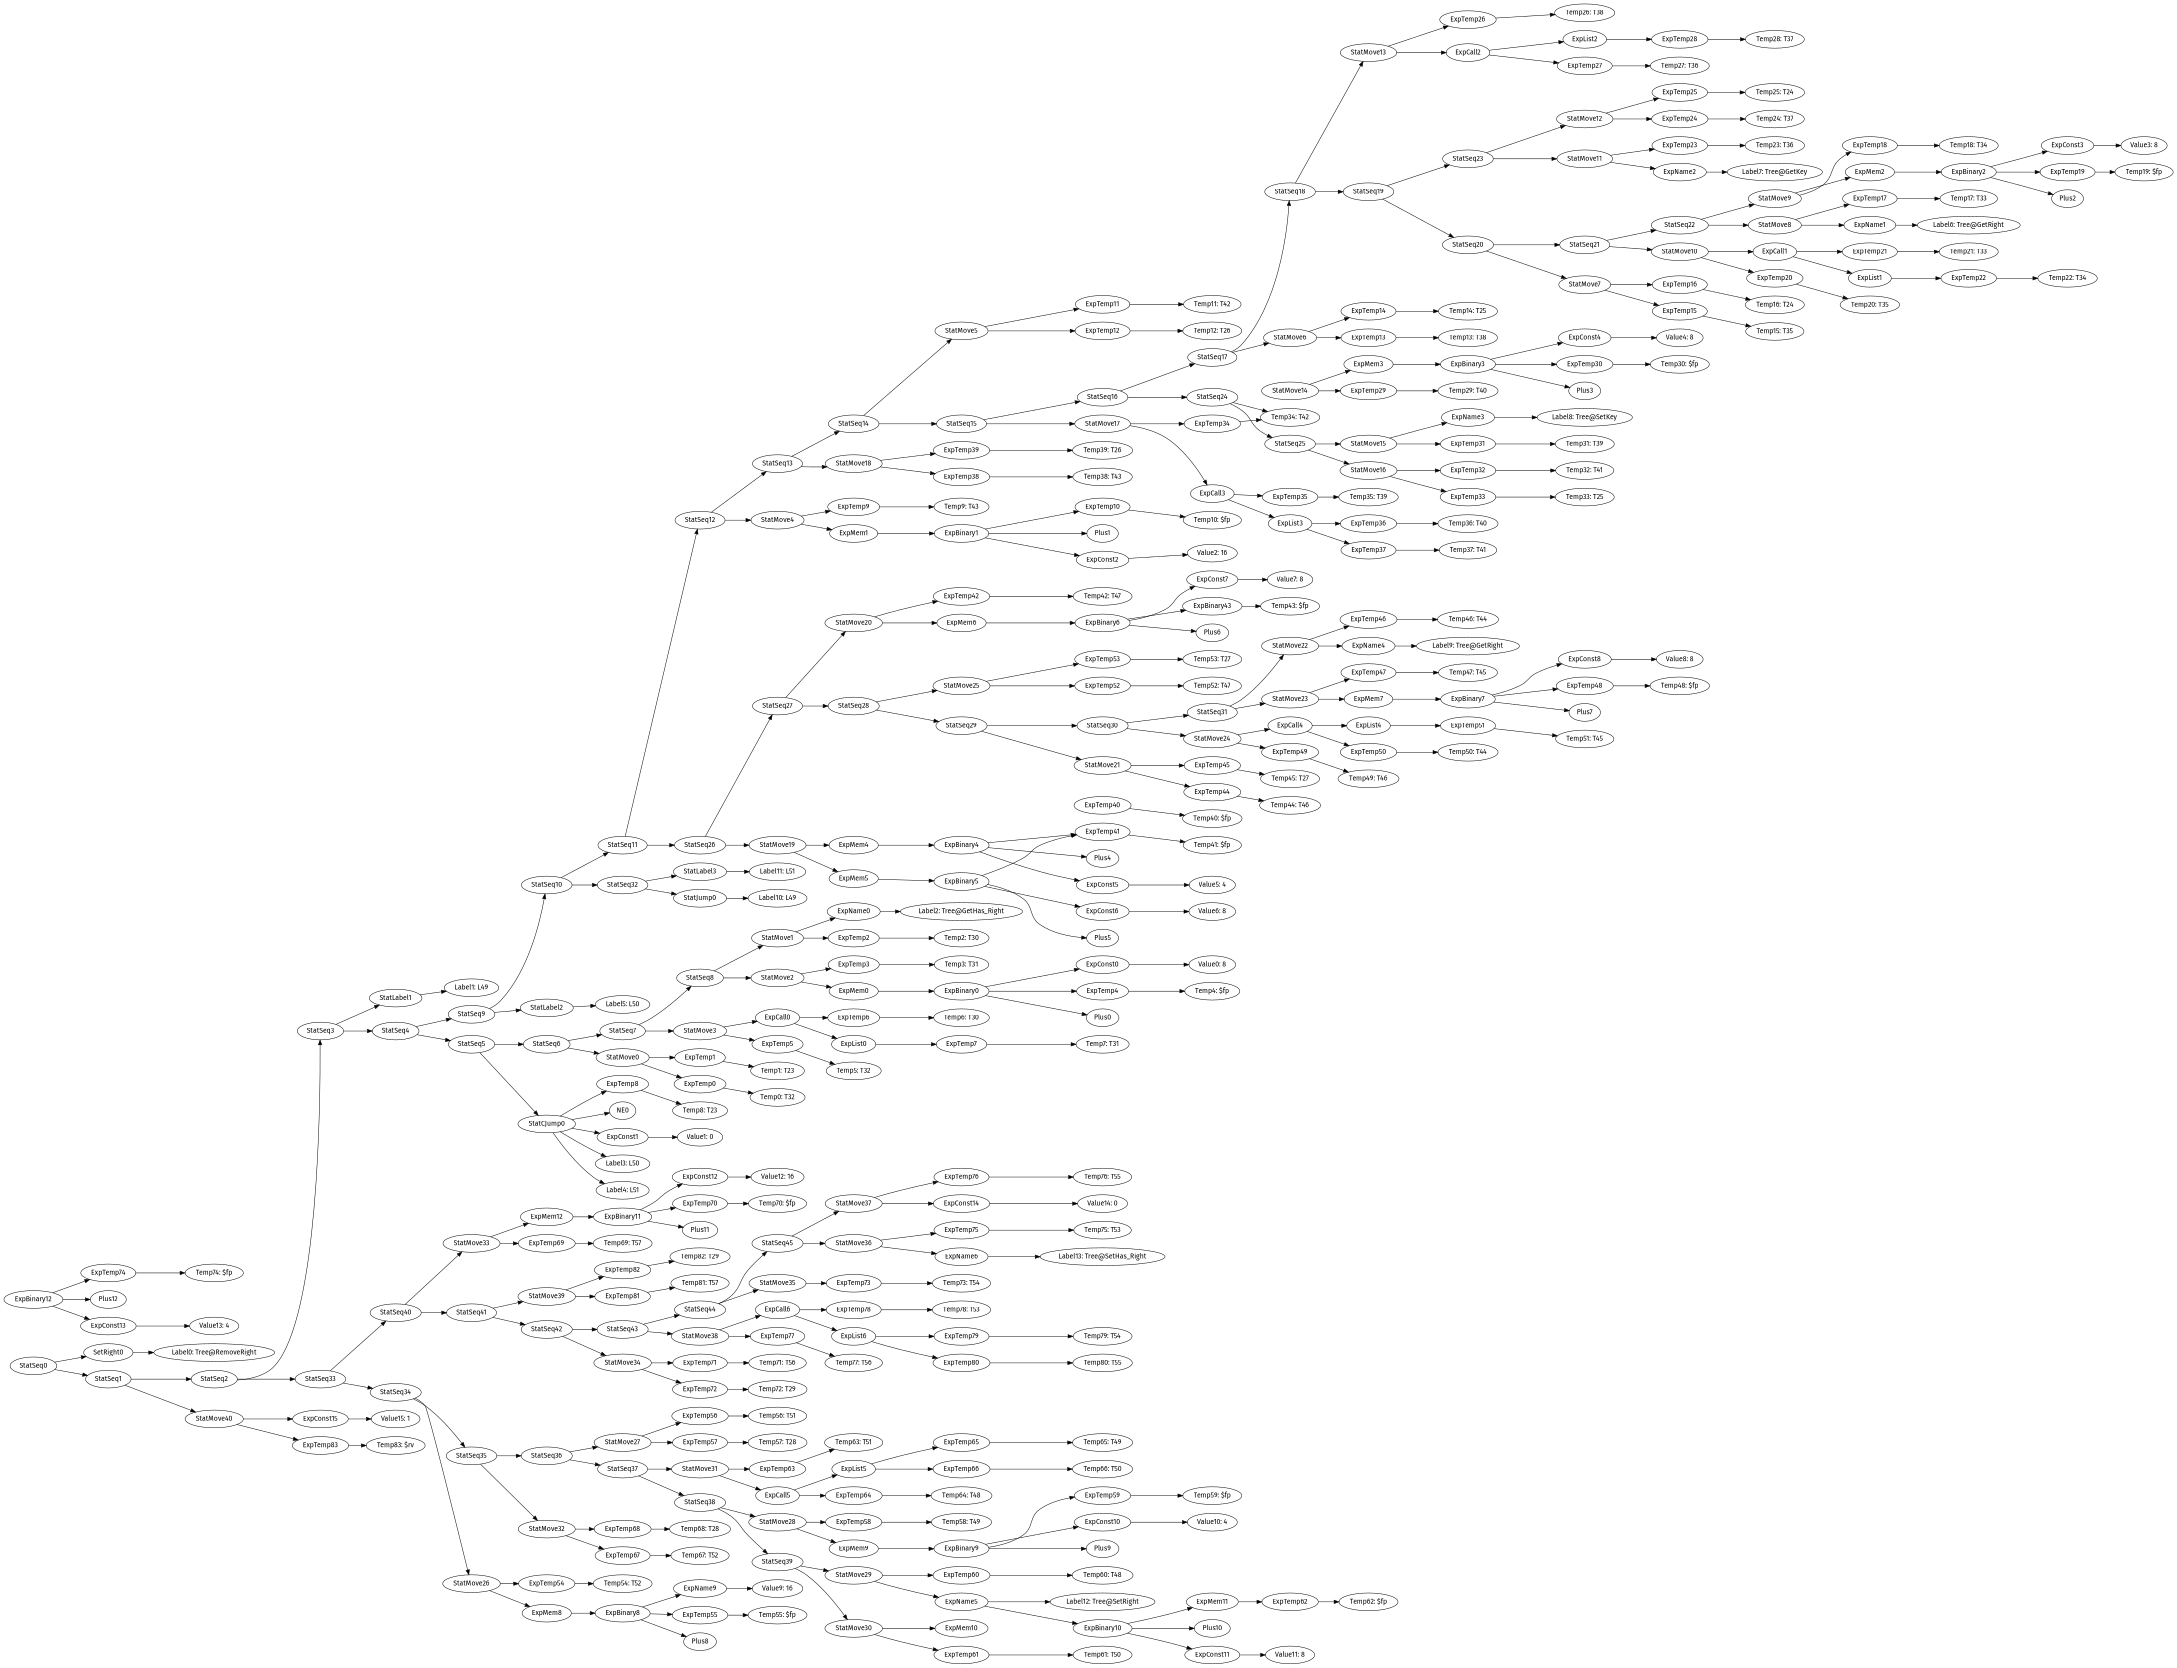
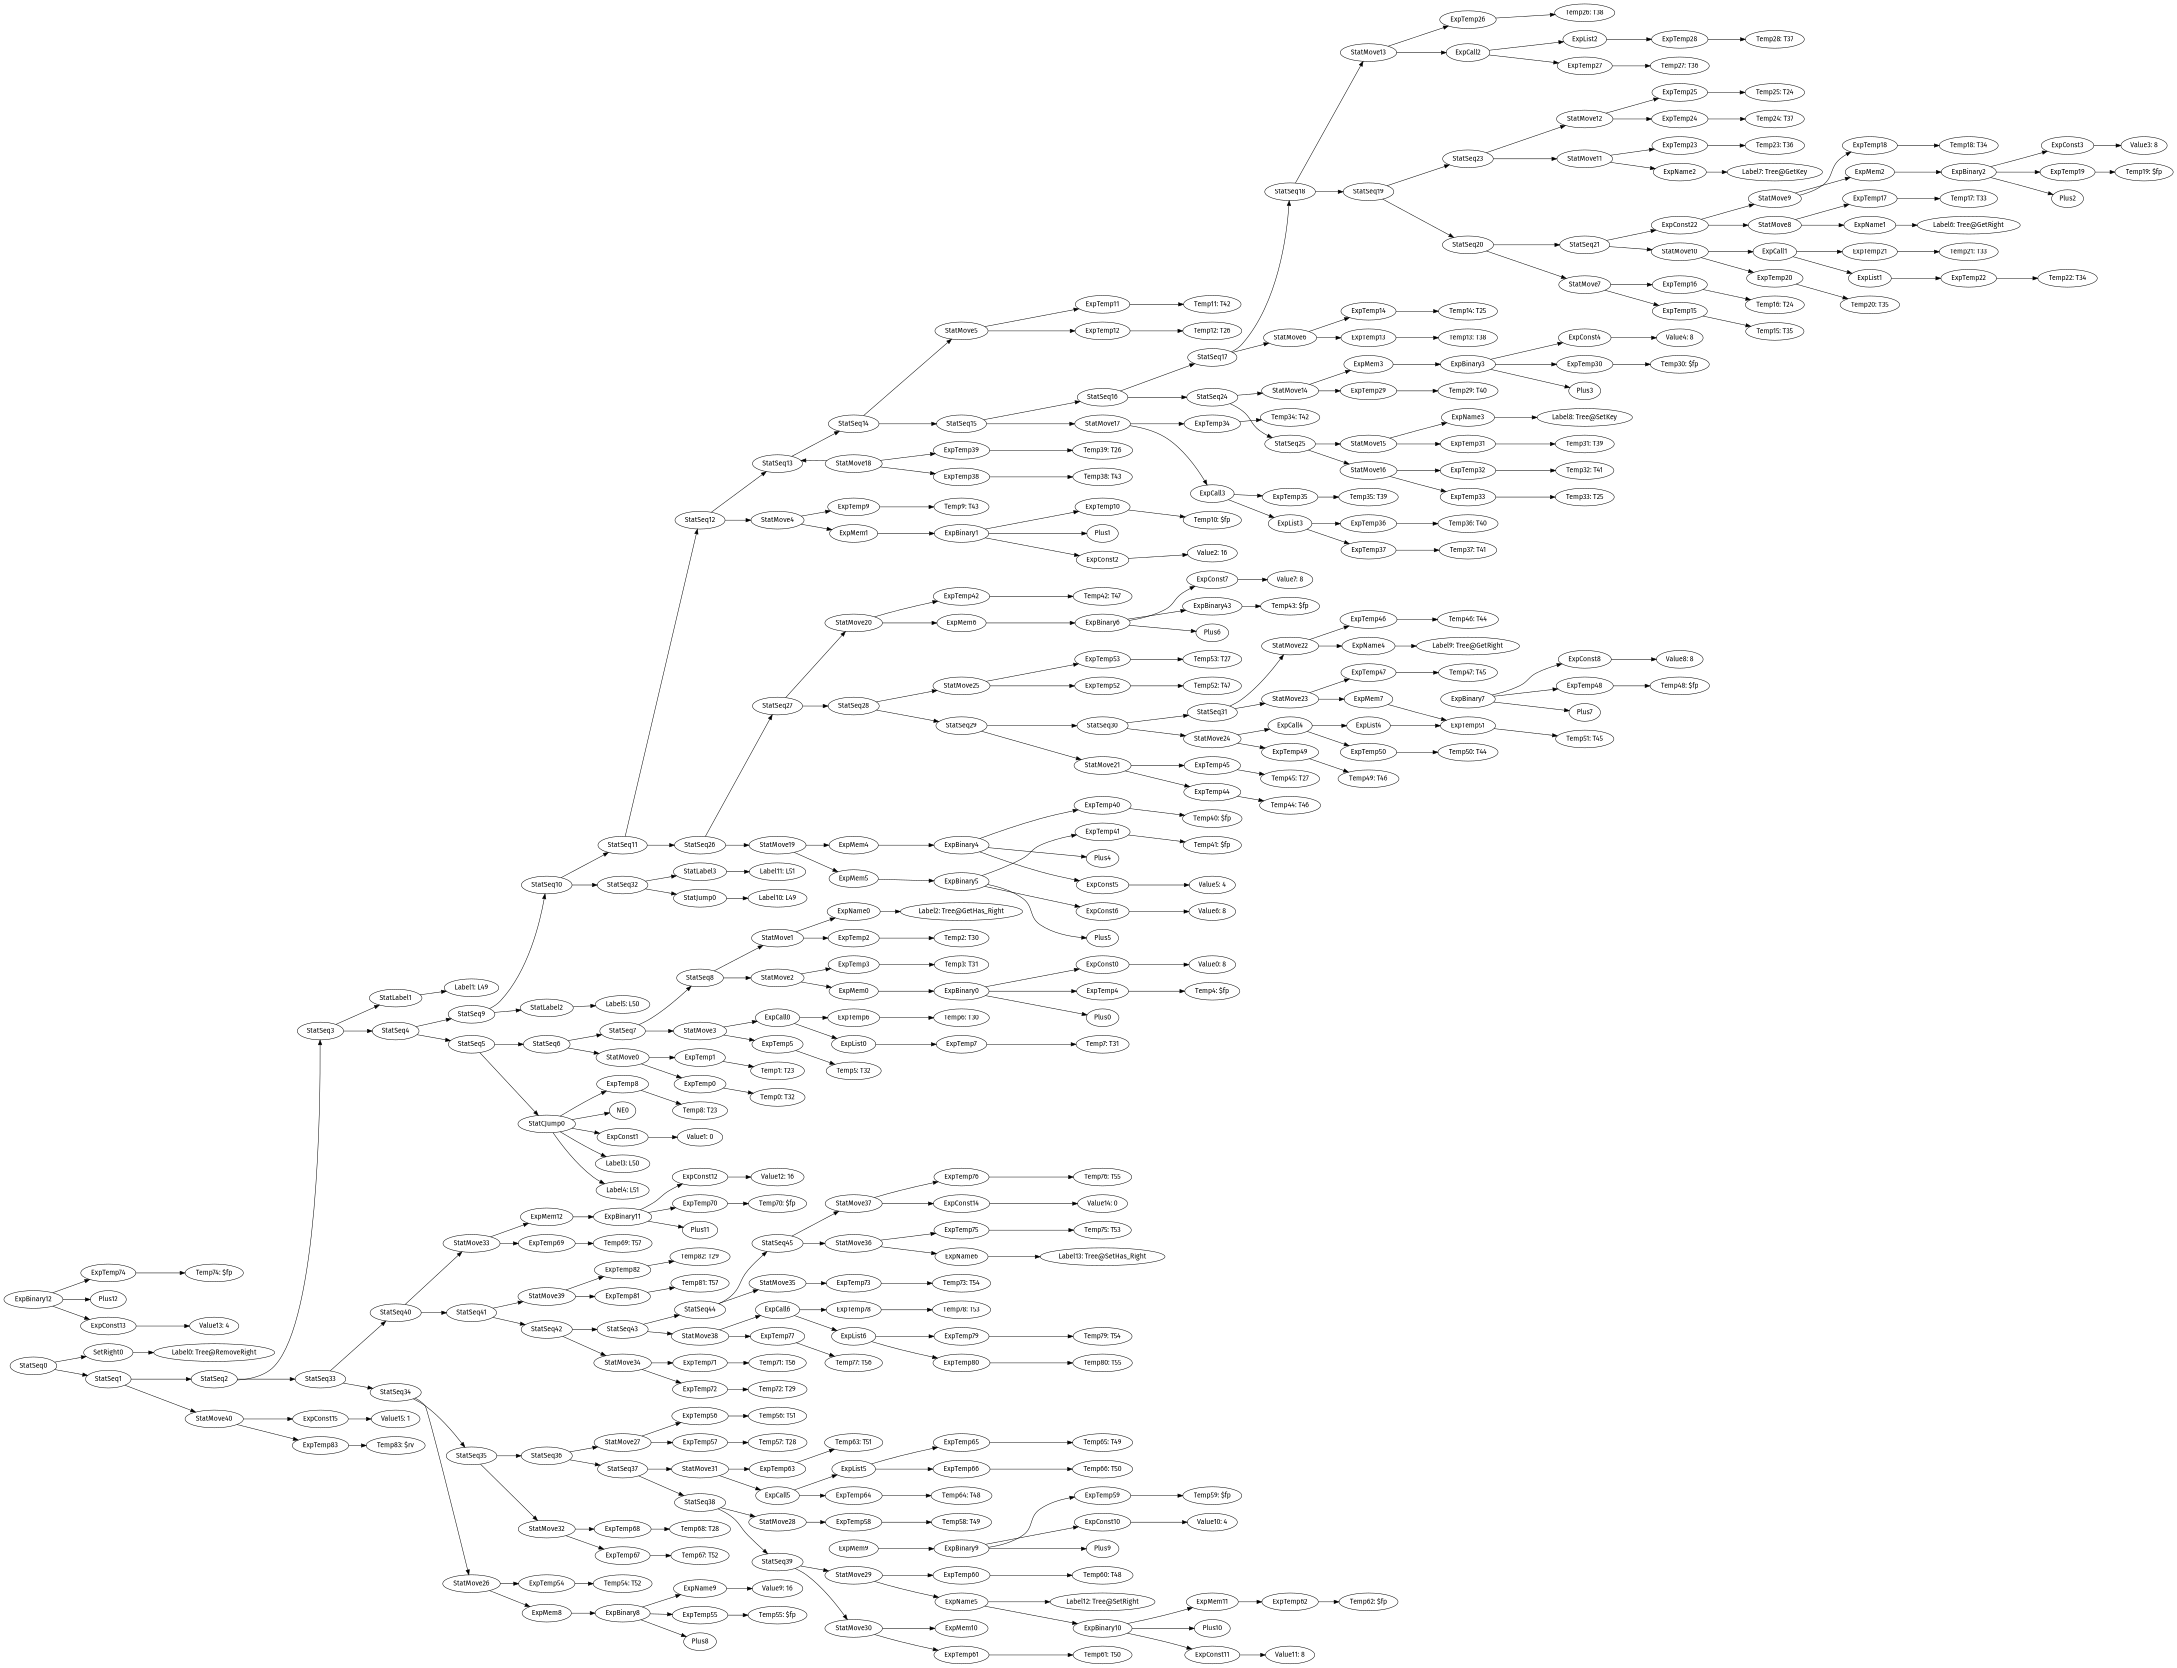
(1680, 225) -> (1680, 225)
(1248, 406) -> (1247, 394)
(811, 467) -> (817, 460)
(1414, 699) -> (1415, 712)
(1029, 839) -> (1026, 823)
(814, 1535) -> none
